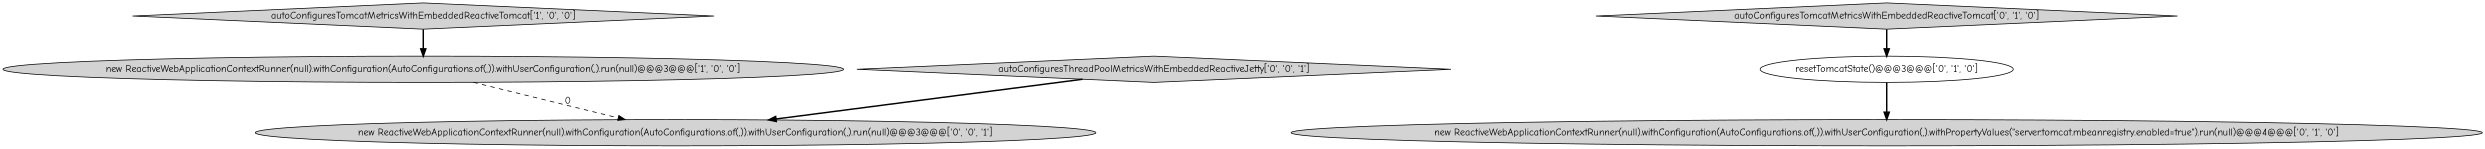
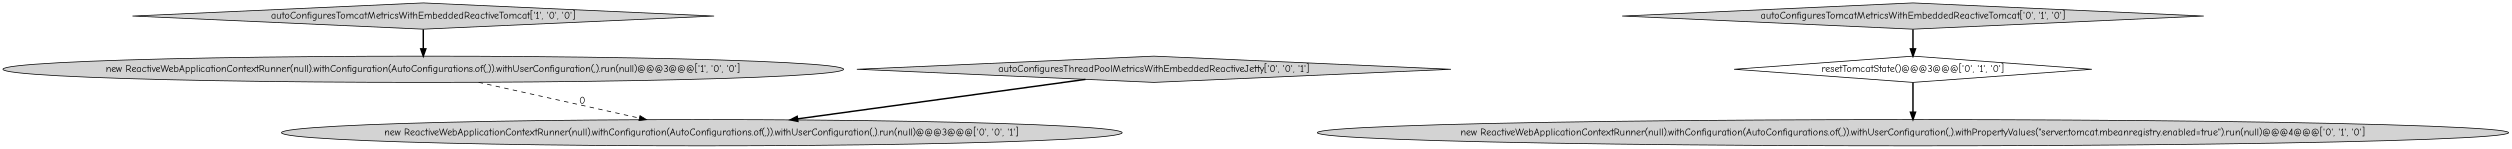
(1887, 69) -> (1913, 69)
